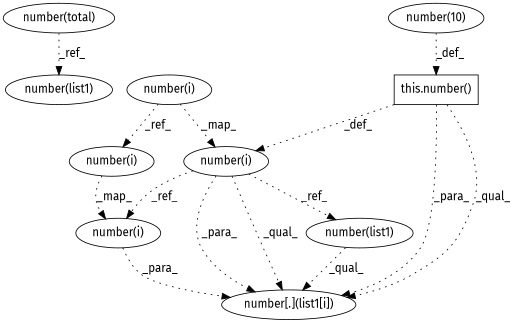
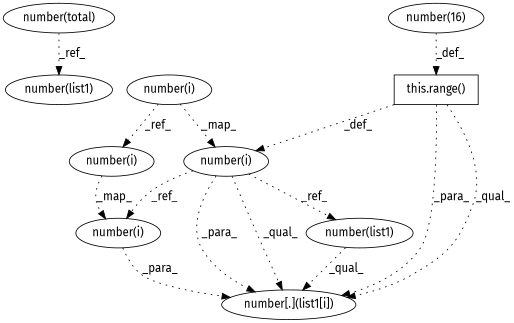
(436, 18) -> (436, 18)
(436, 90) -> (436, 90)
